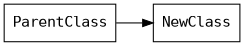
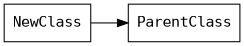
(129, 23) -> (104, 23)
